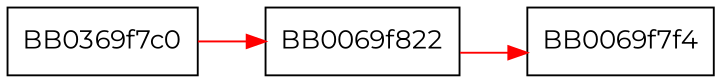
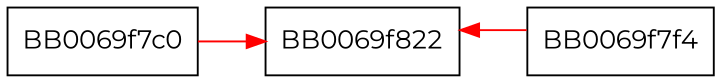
(103, 41) -> (103, 41)
(484, 53) -> (503, 30)
